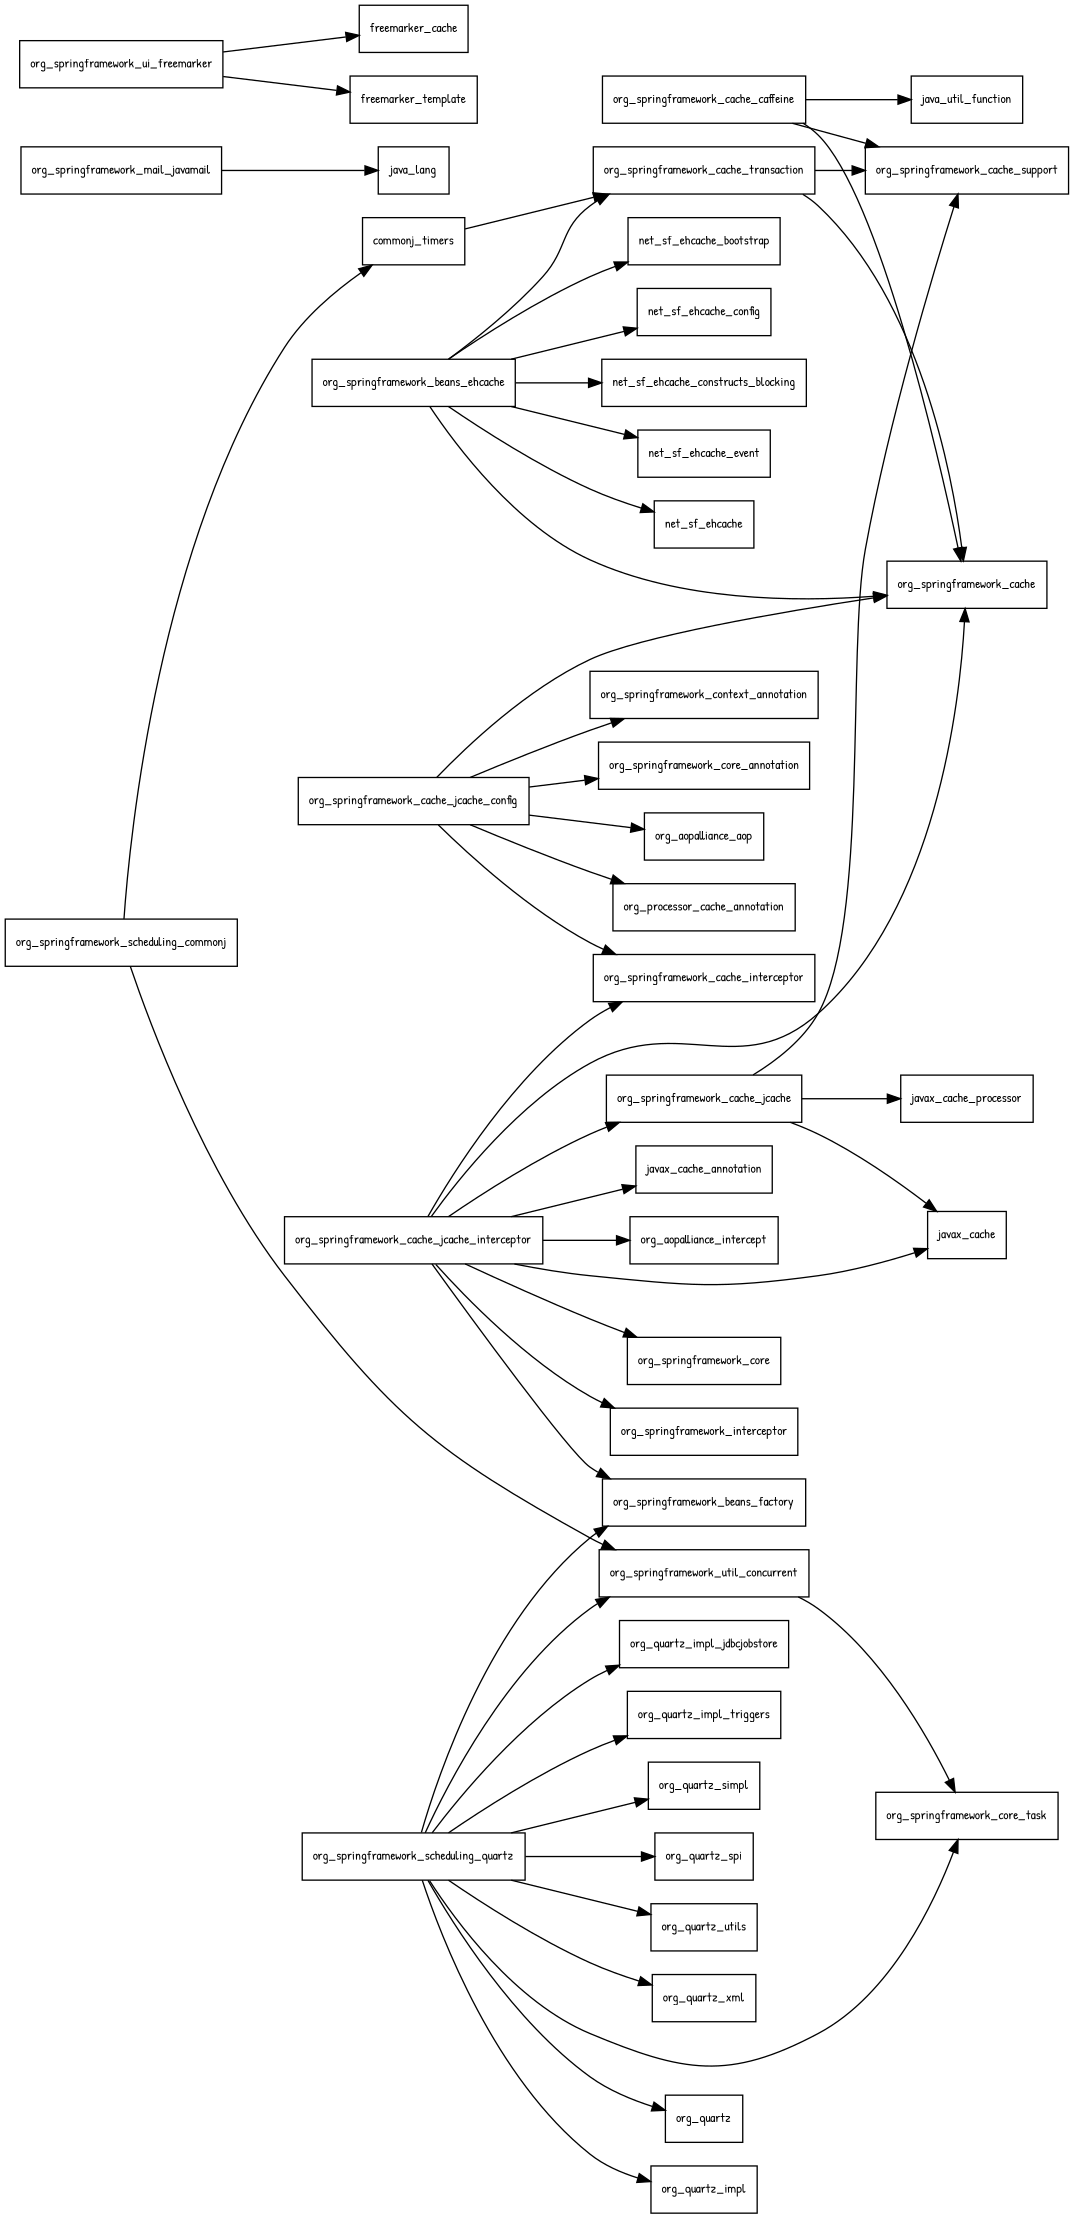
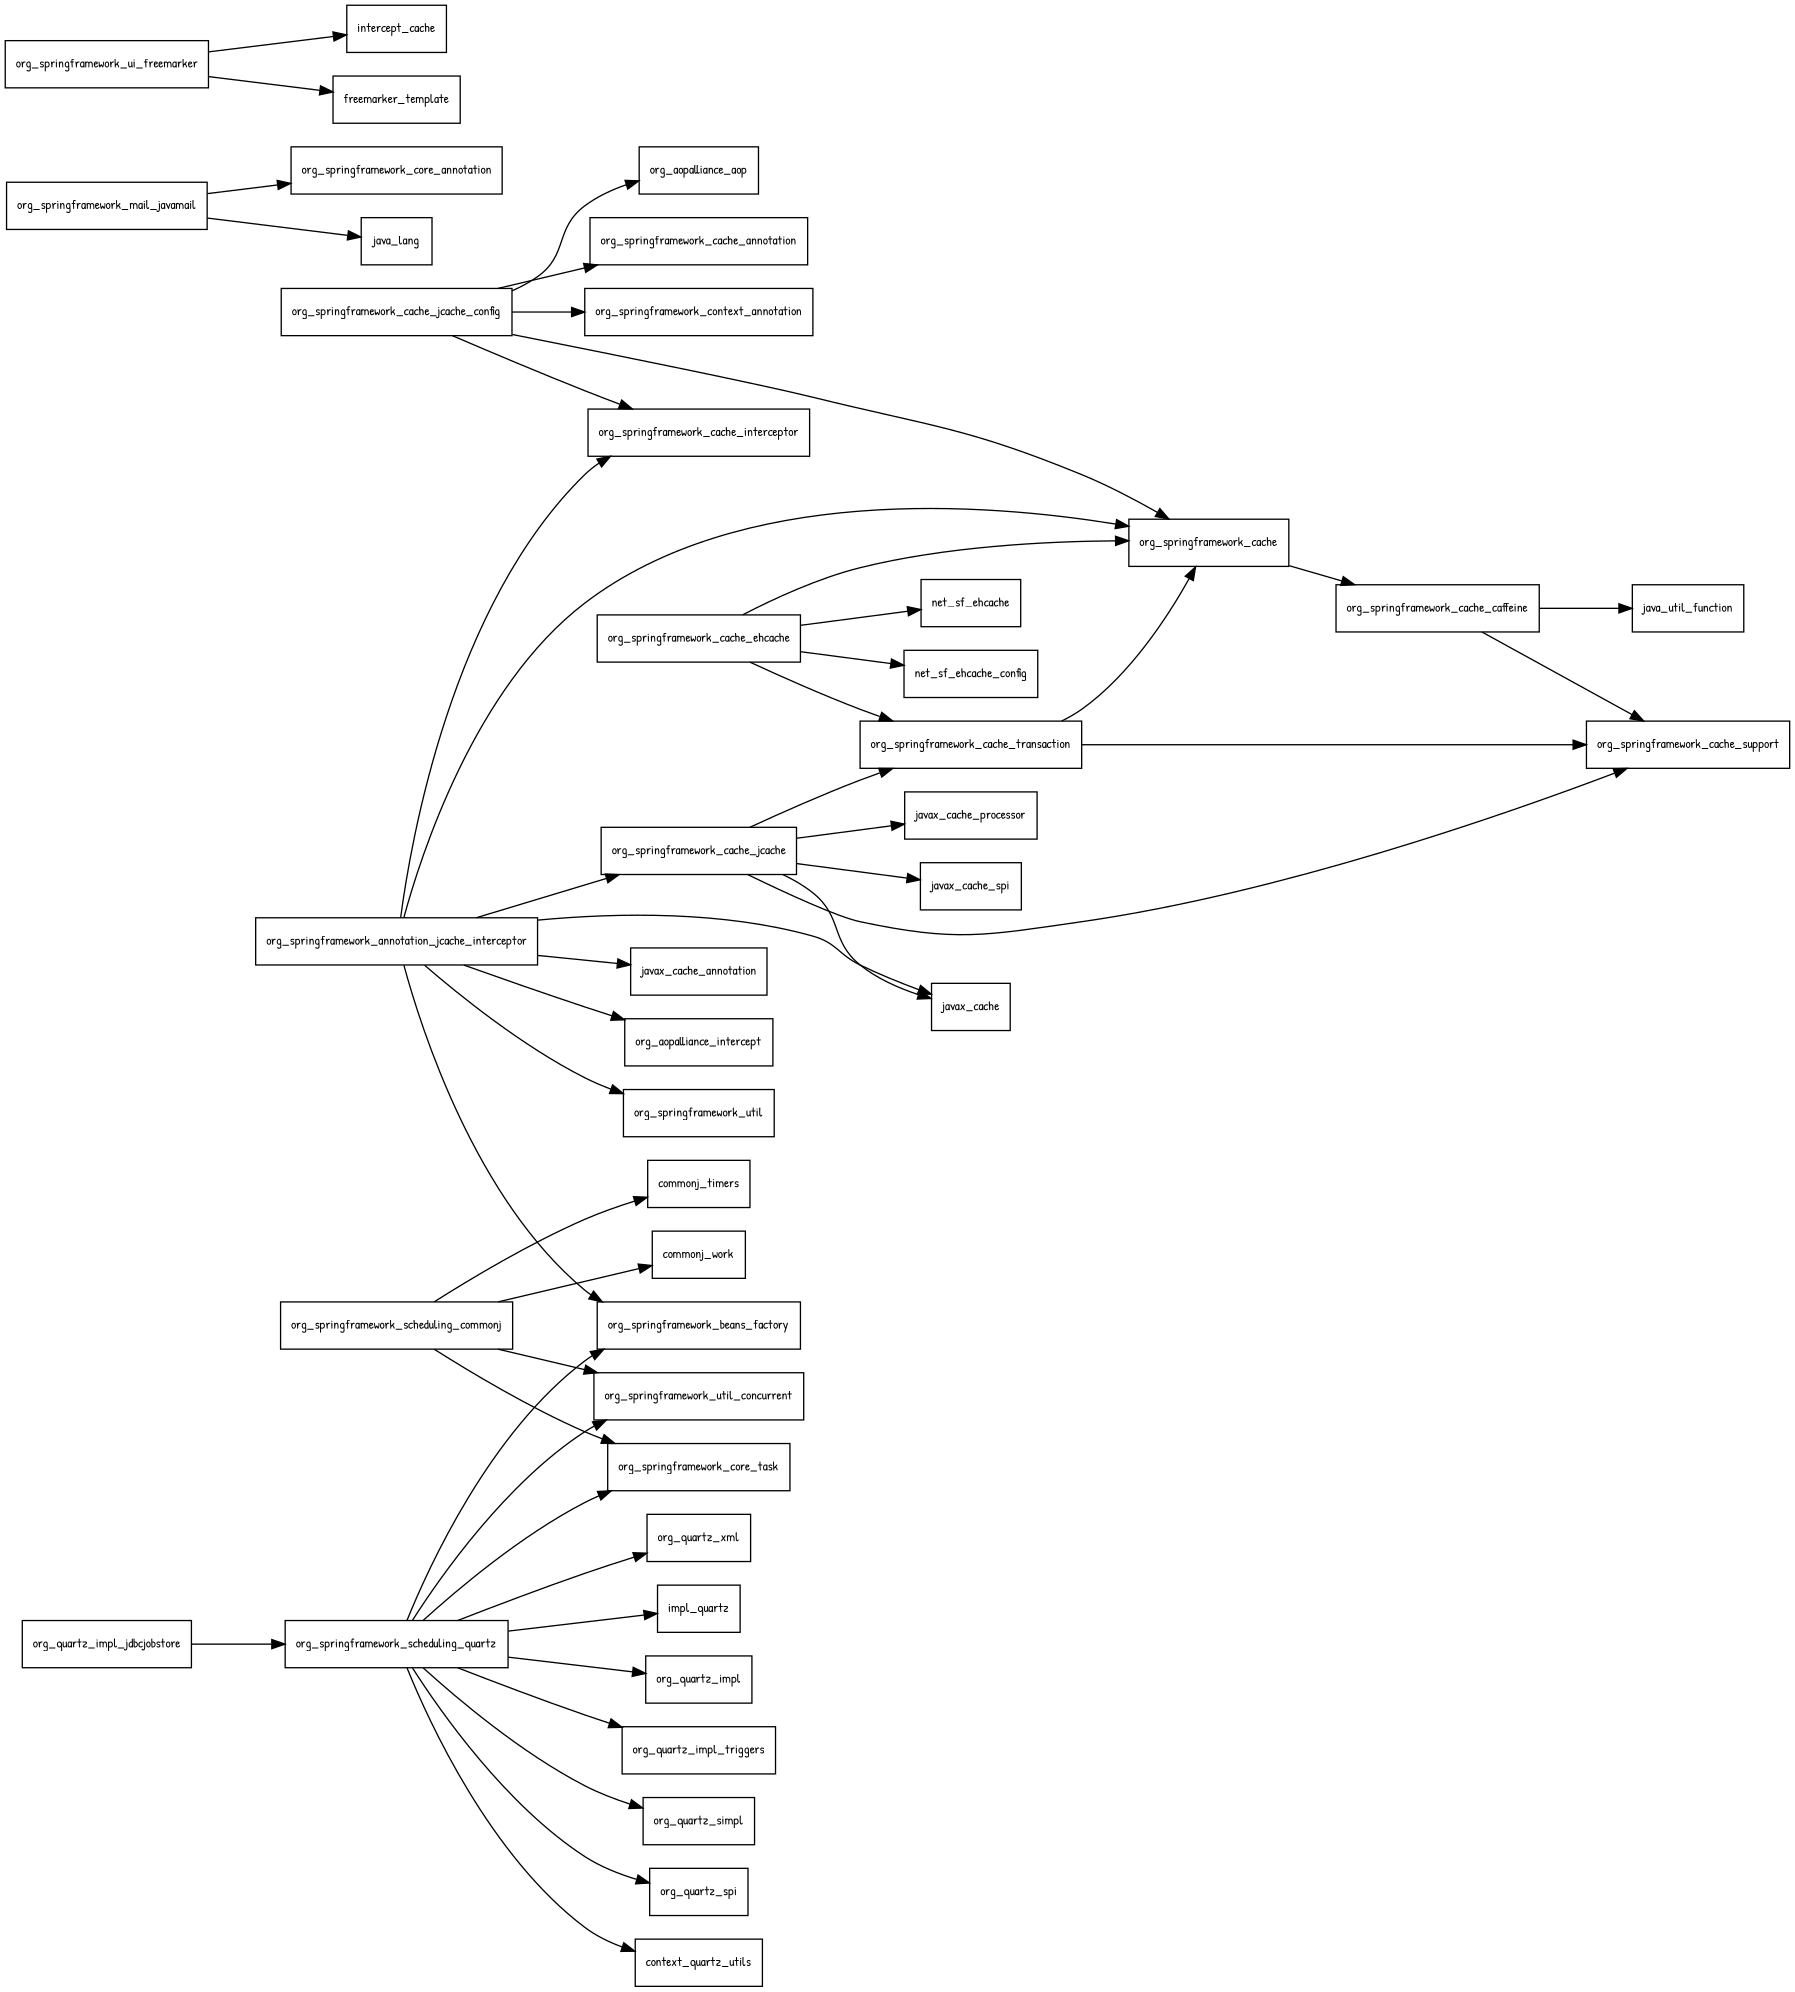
(414, 29) -> (397, 29)
(529, 213) -> (814, 799)
(704, 241) -> none
(889, 282) -> (1316, 573)
(414, 383) -> (699, 639)
(704, 383) -> none
(704, 454) -> none
(557, 784) -> (242, 189)
none -> (971, 886)
(704, 907) -> (699, 241)
(414, 1240) -> (397, 941)
none -> (699, 1255)
(704, 1361) -> none
(704, 1432) -> (699, 1113)
(886, 1678) -> (516, 1398)
(511, 1743) -> (232, 1644)
(704, 1927) -> (699, 1963)
(704, 2119) -> (699, 1609)
